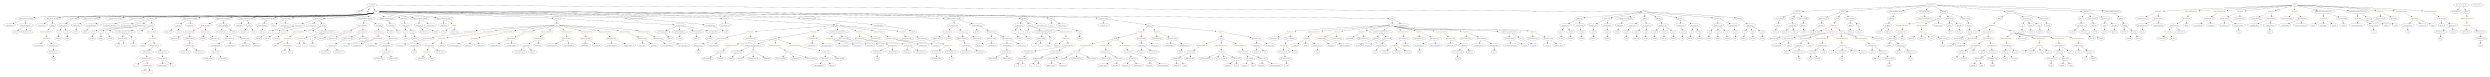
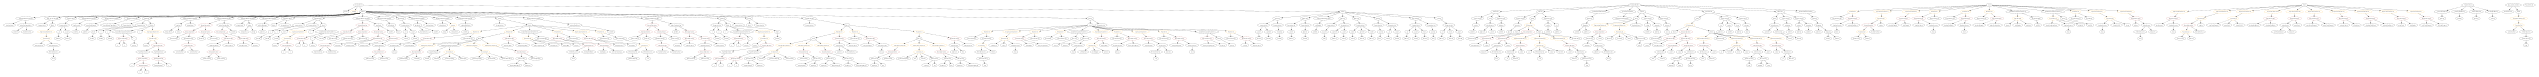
(557, 18) -> none
